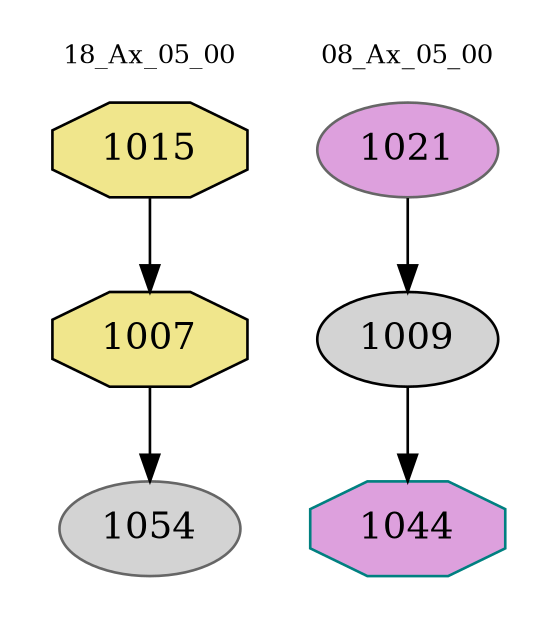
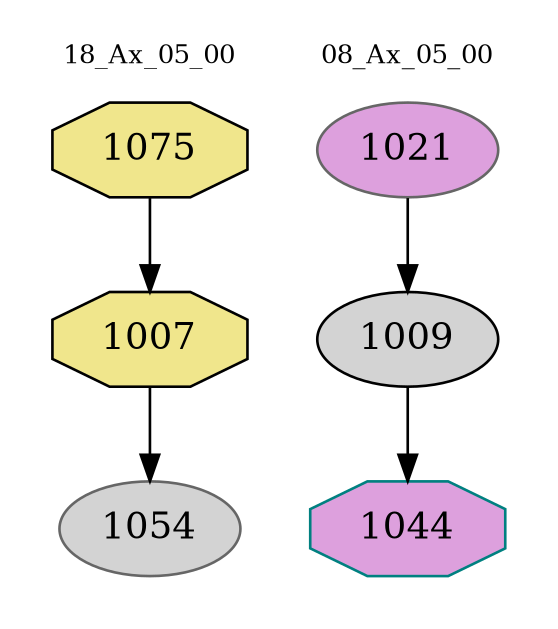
(150, 150) -> (150, 150)
